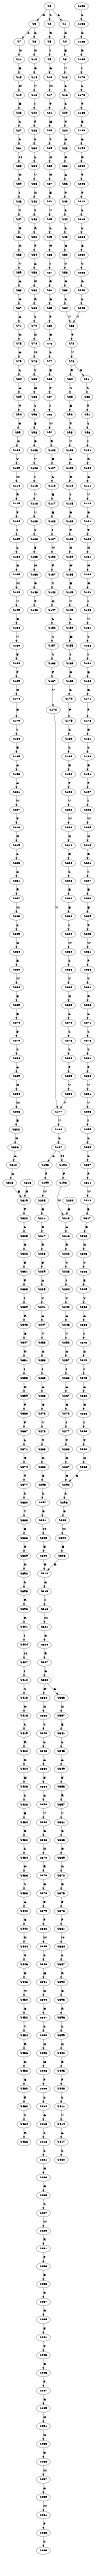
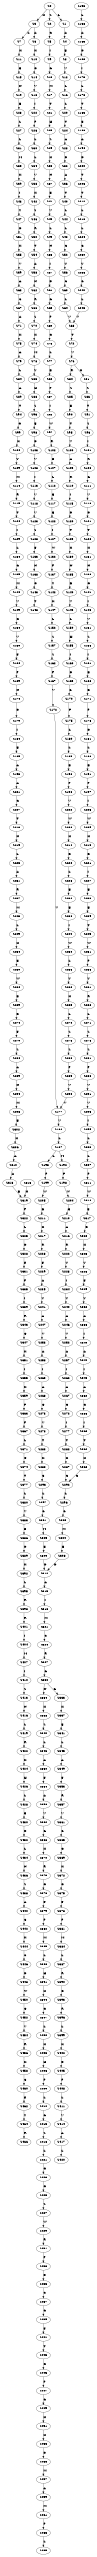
(18, 801) -> (18, 801)
(57, 1200) -> (66, 1191)
